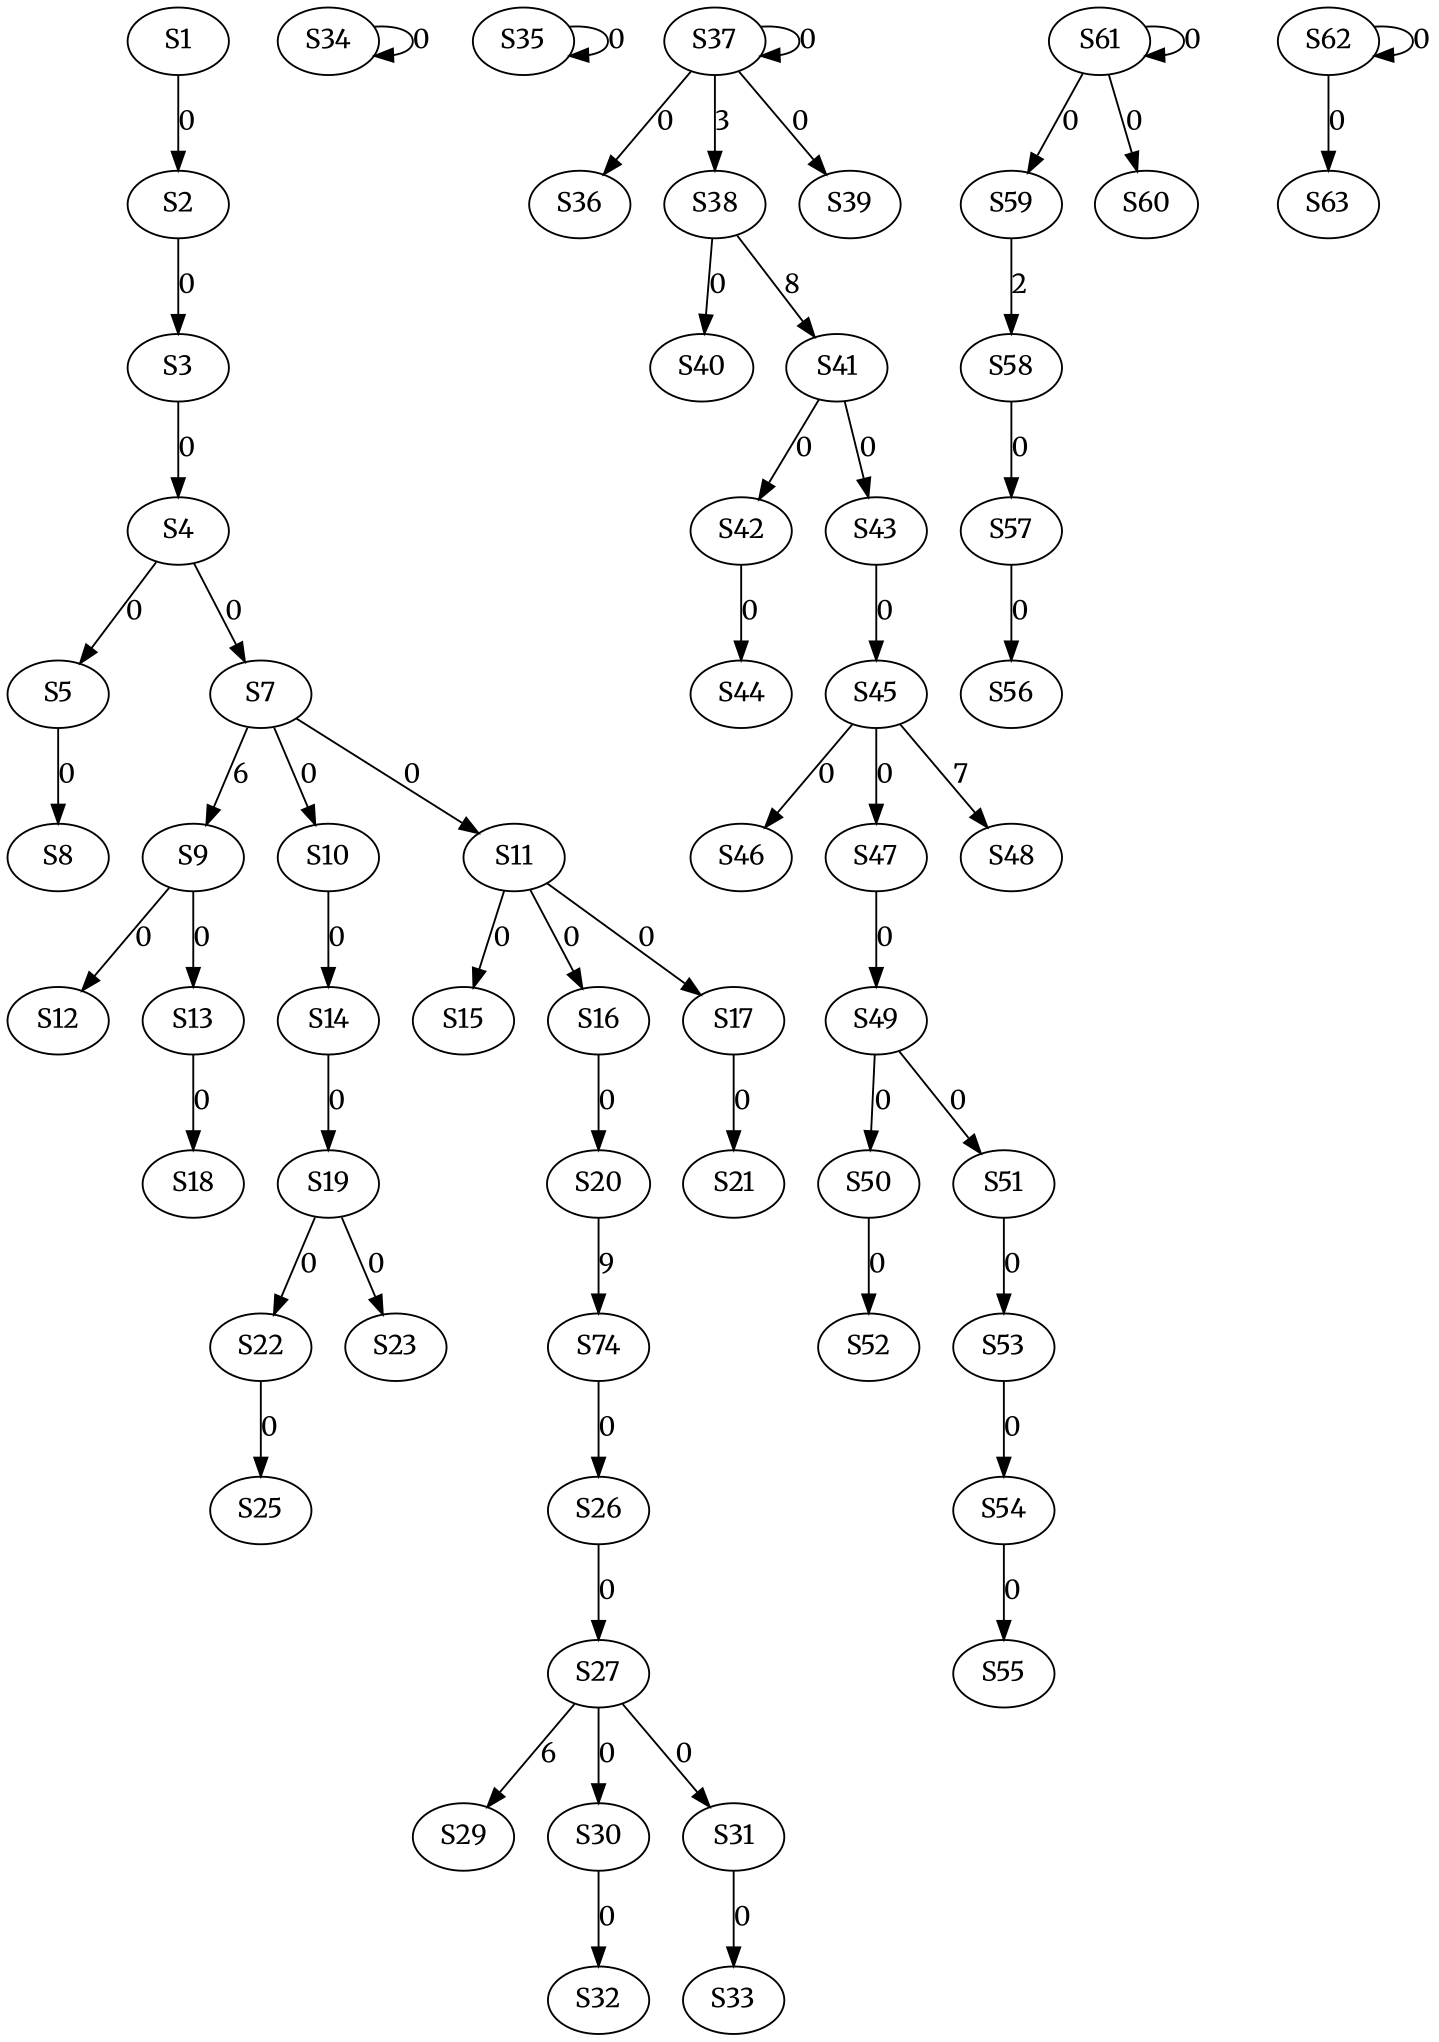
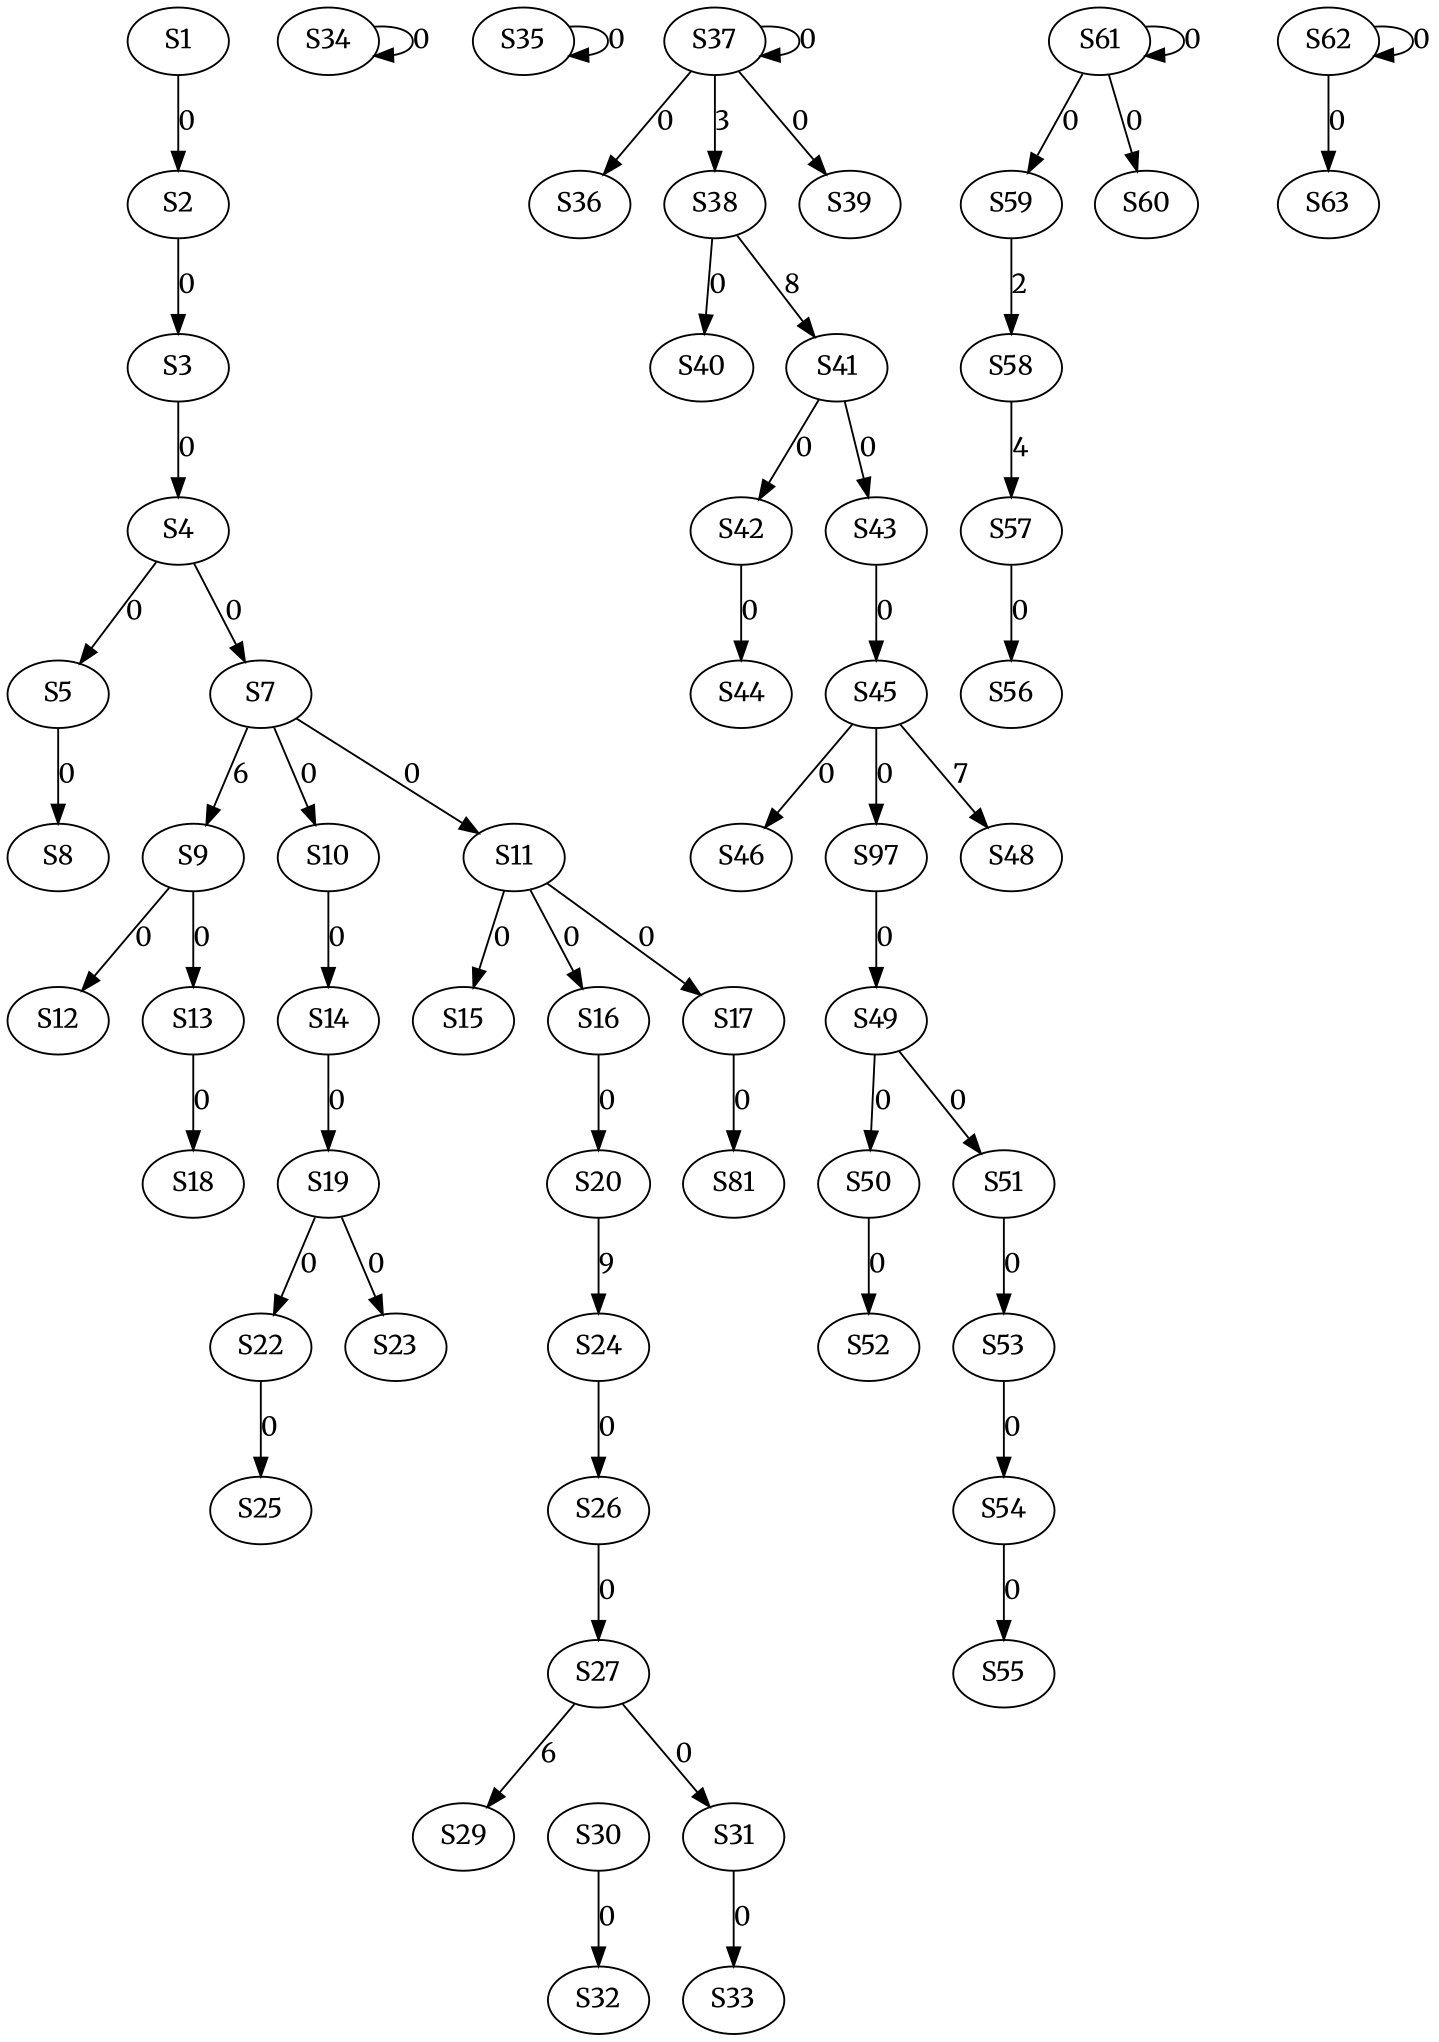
(1021, 449) -> (1021, 449)
(876, 858) -> (876, 858)
(734, 1184) -> (734, 1184)
(599, 1347) -> (599, 1347)
(599, 1746) -> none
